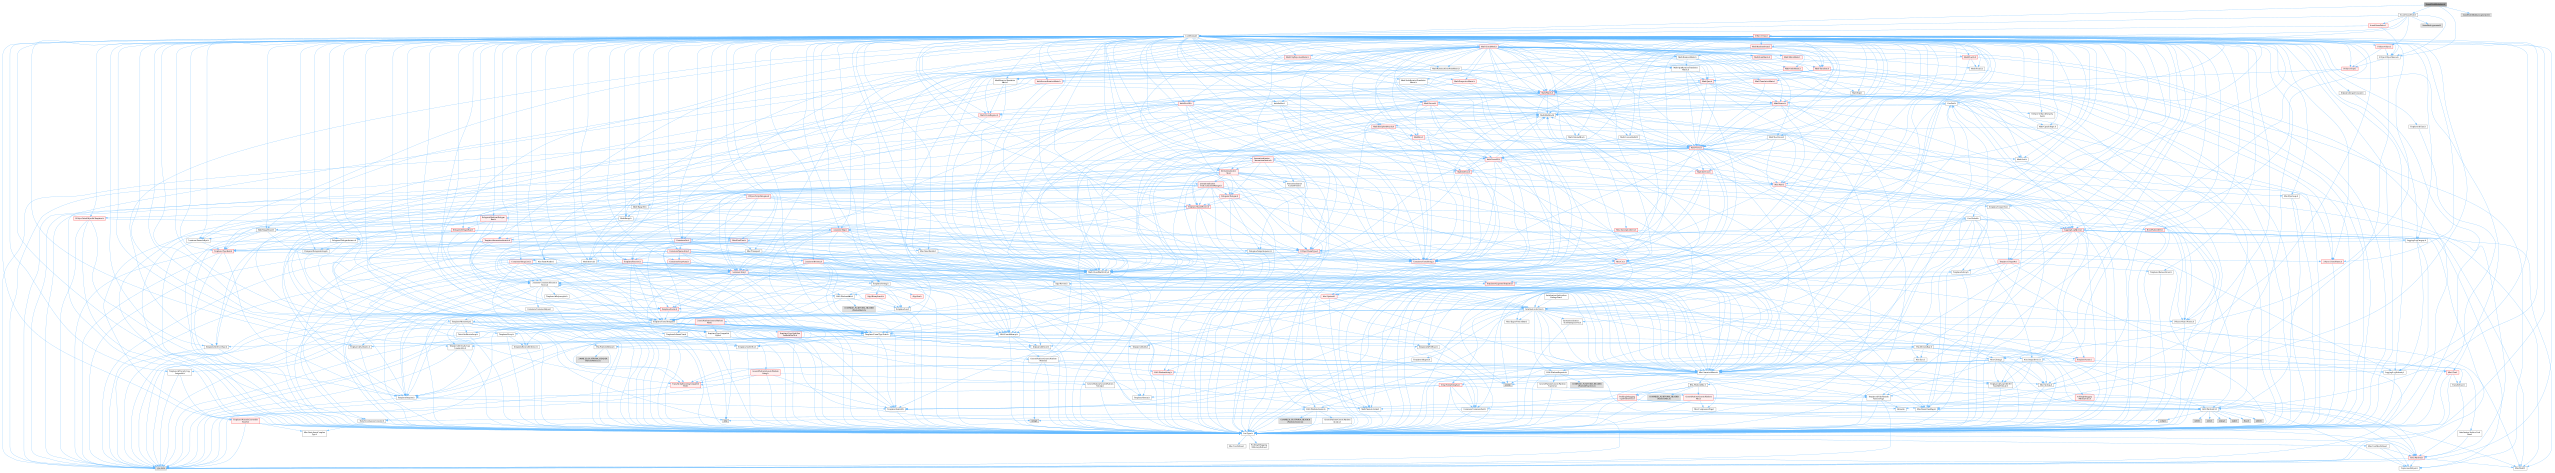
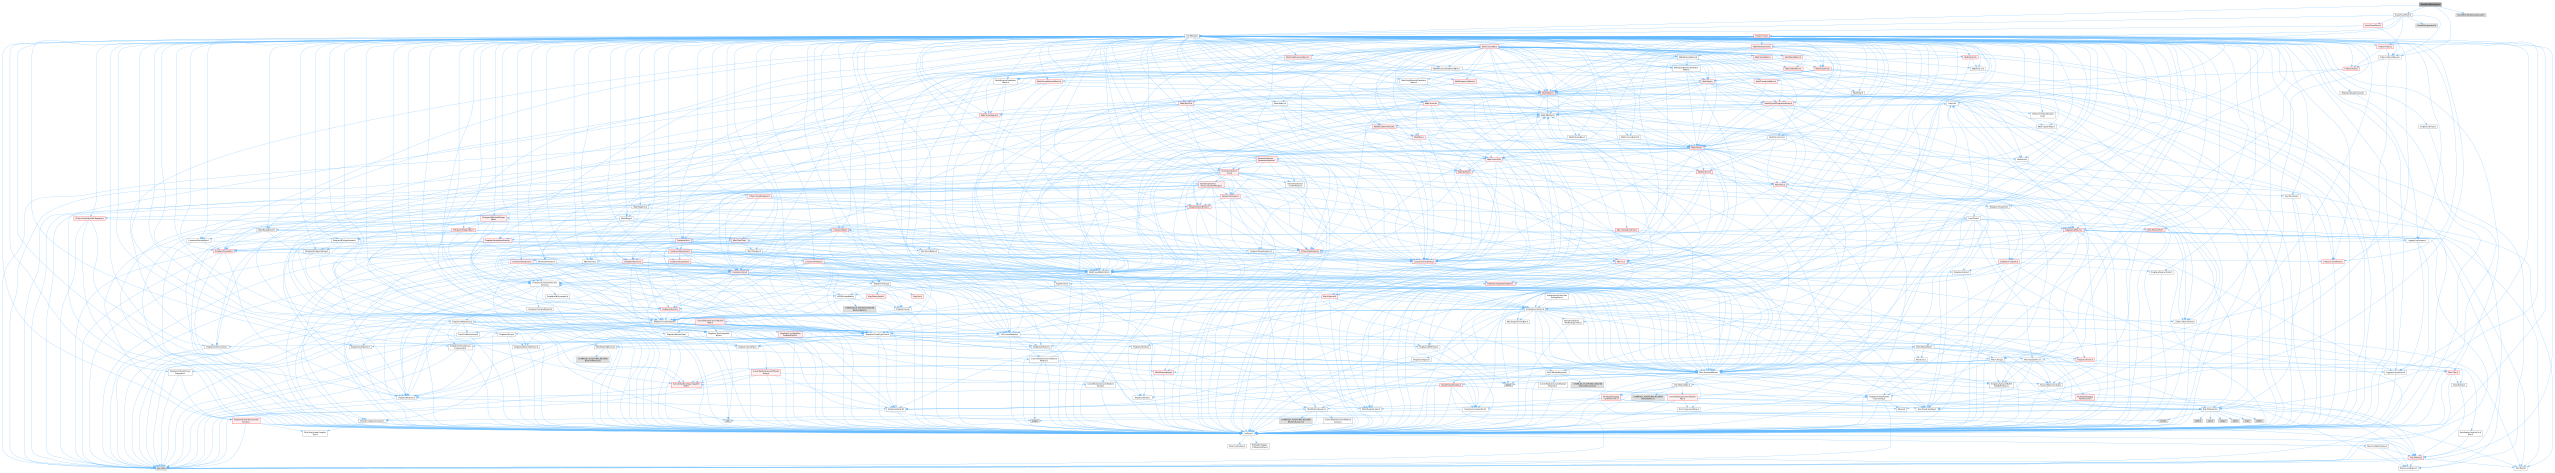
(1780, 104) -> (1778, 104)
(2046, 385) -> (2051, 385)
